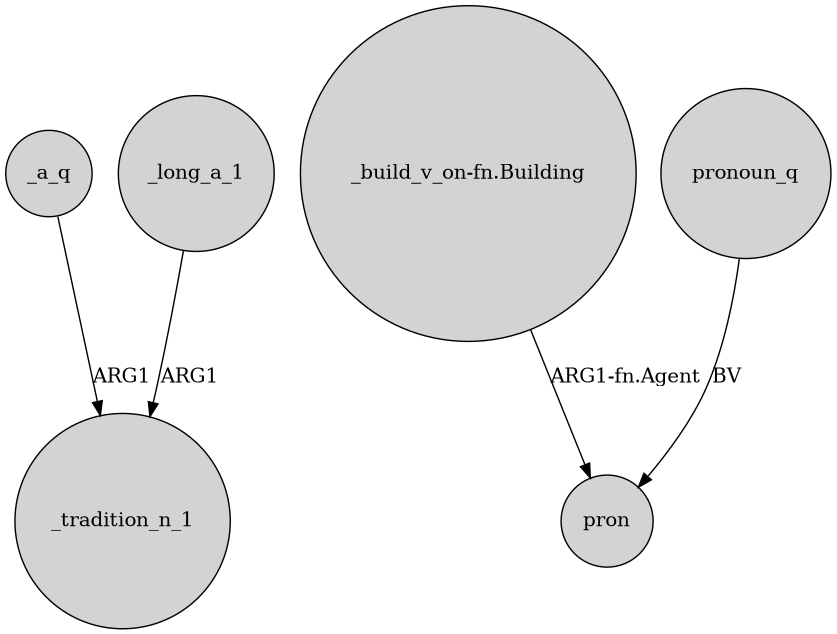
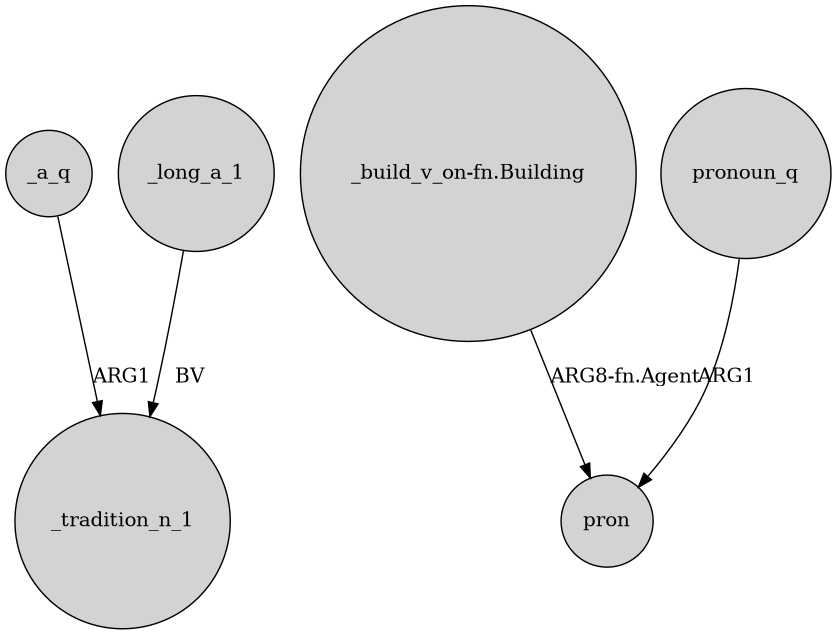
(190, 377) -> (190, 377)
(626, 377) -> (626, 377)
(727, 377) -> (727, 377)
